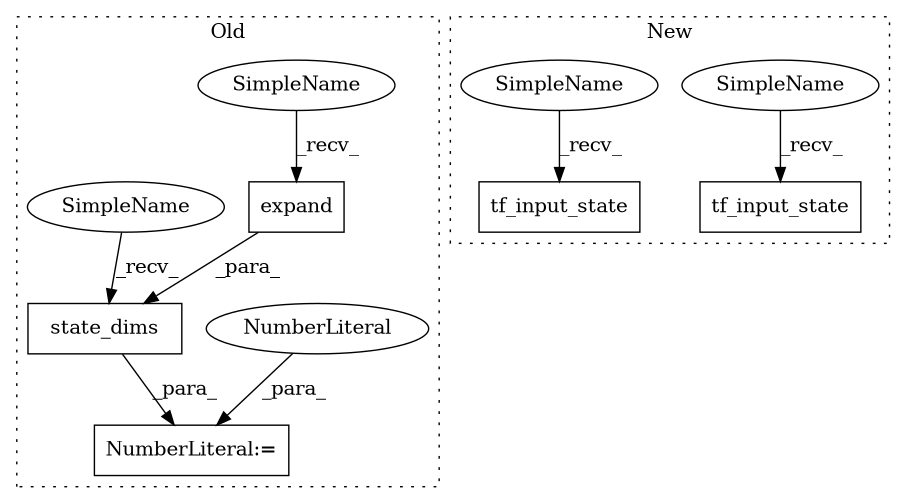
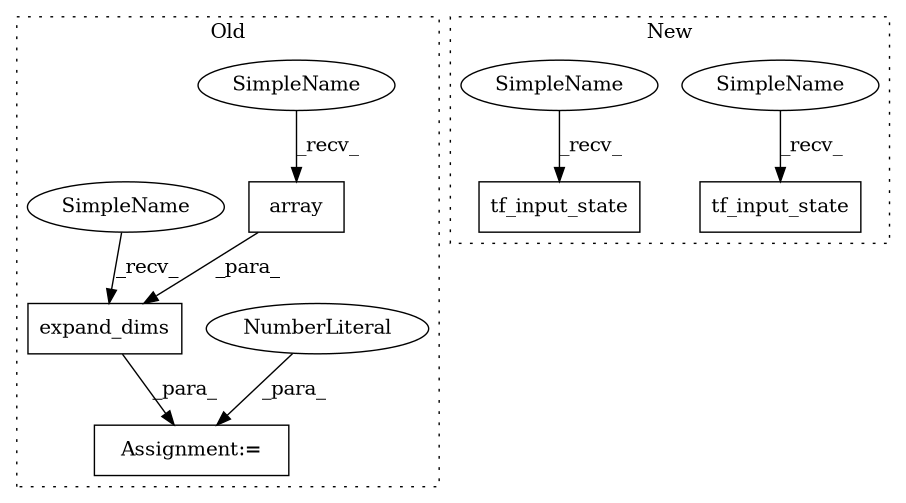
(297, 207) -> (297, 207)
(105, 329) -> (105, 329)
(192, 450) -> (192, 450)
